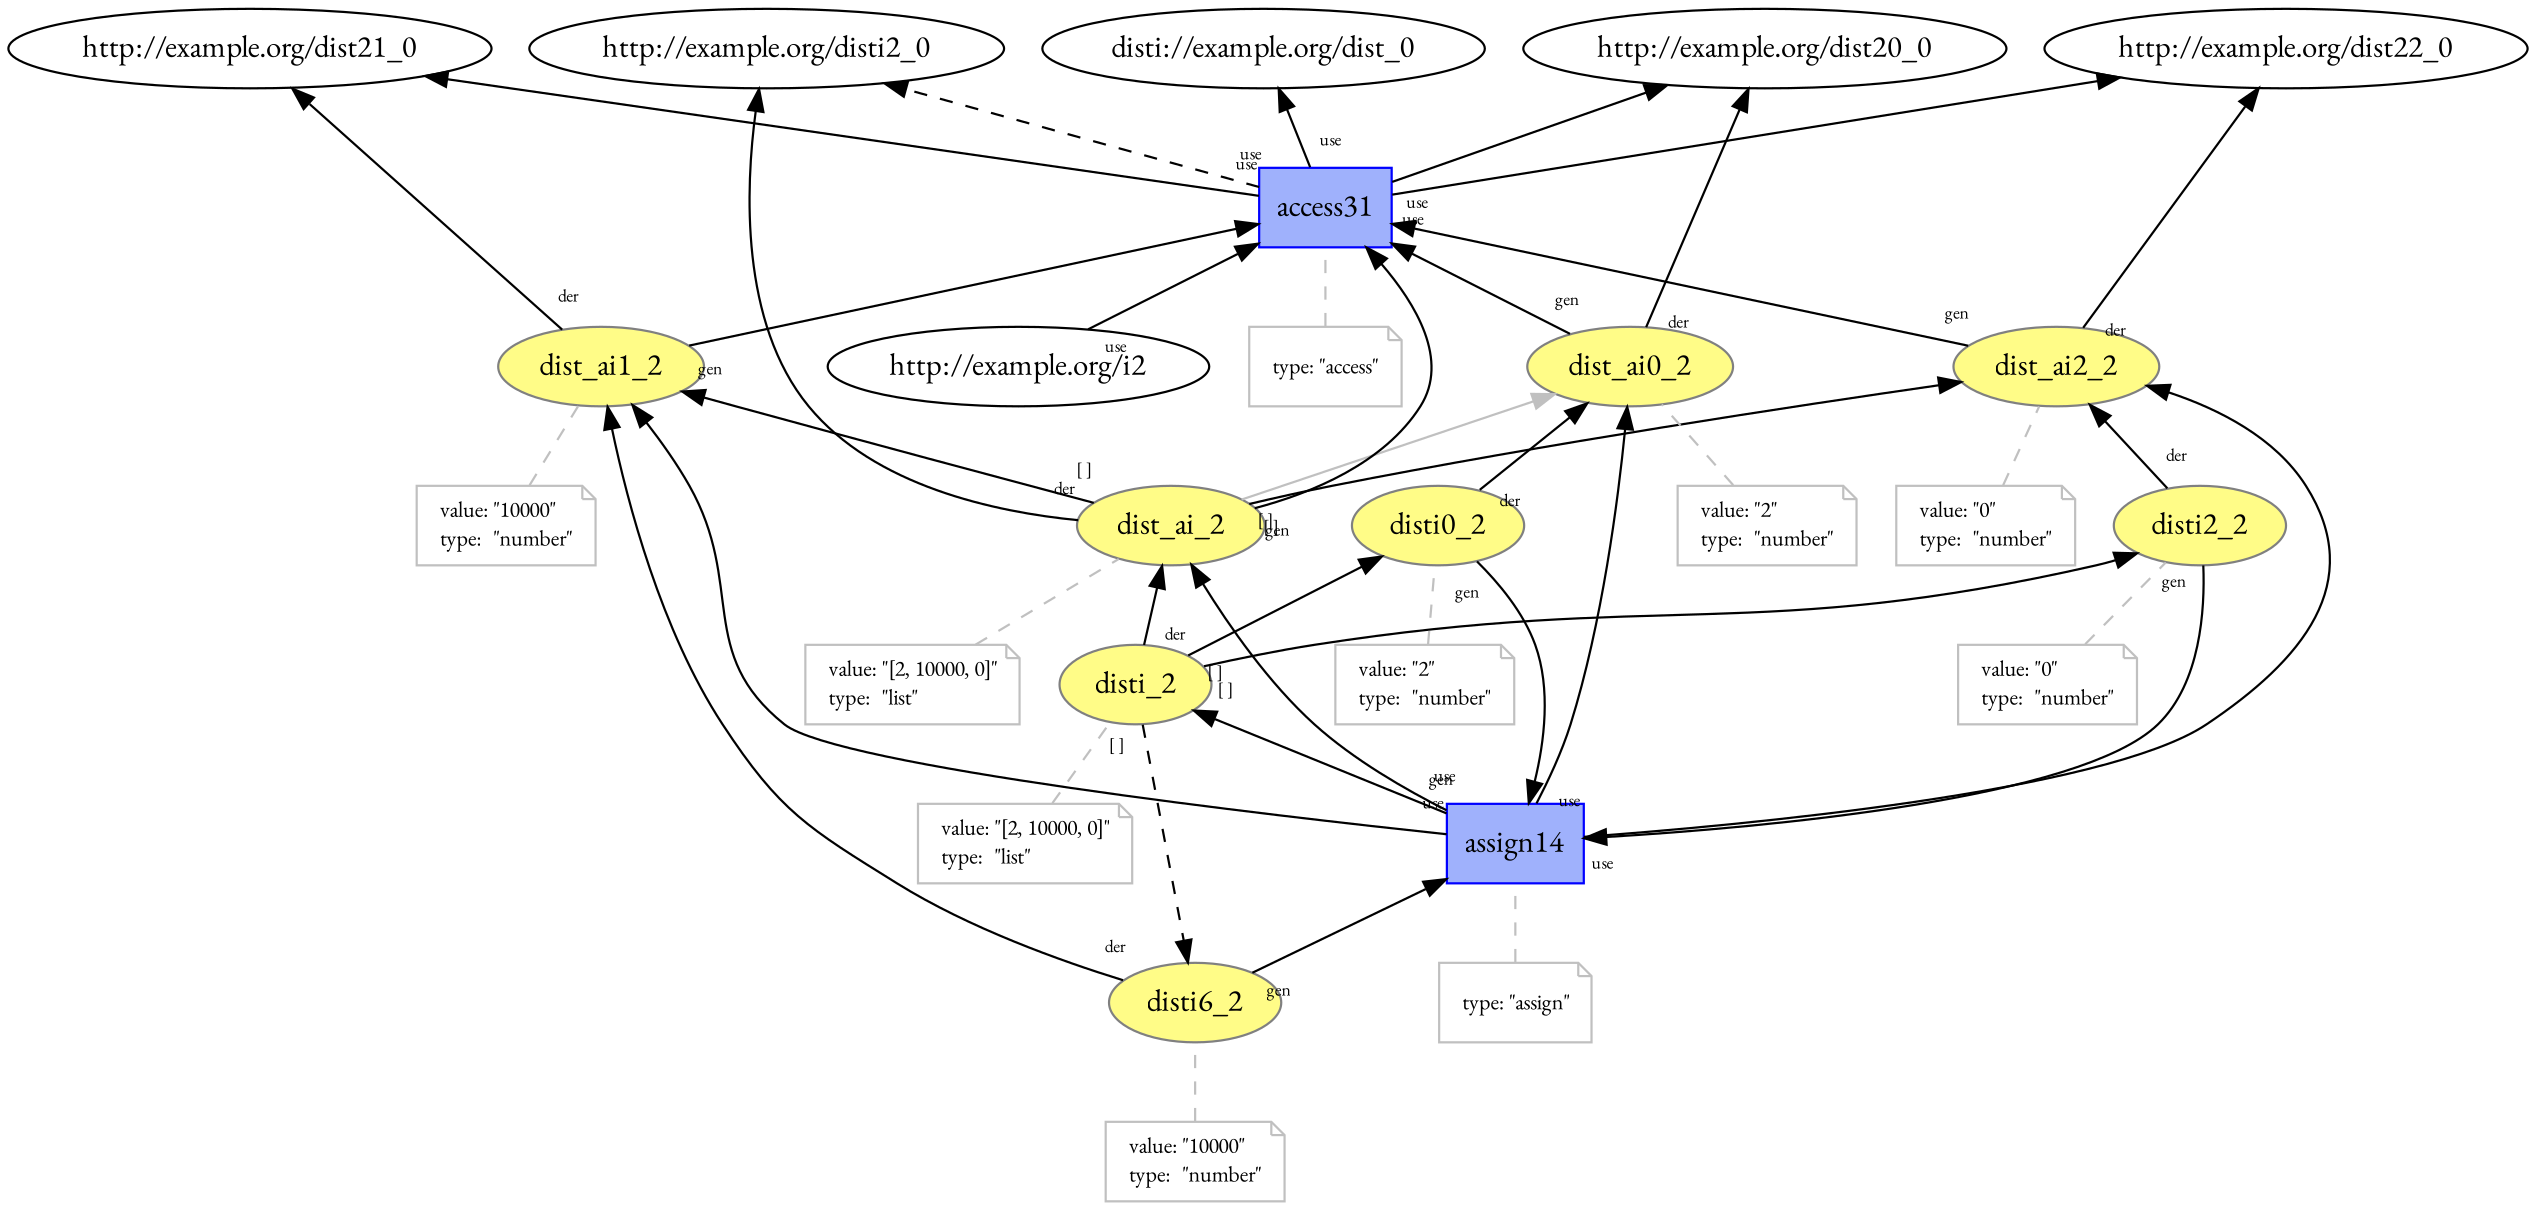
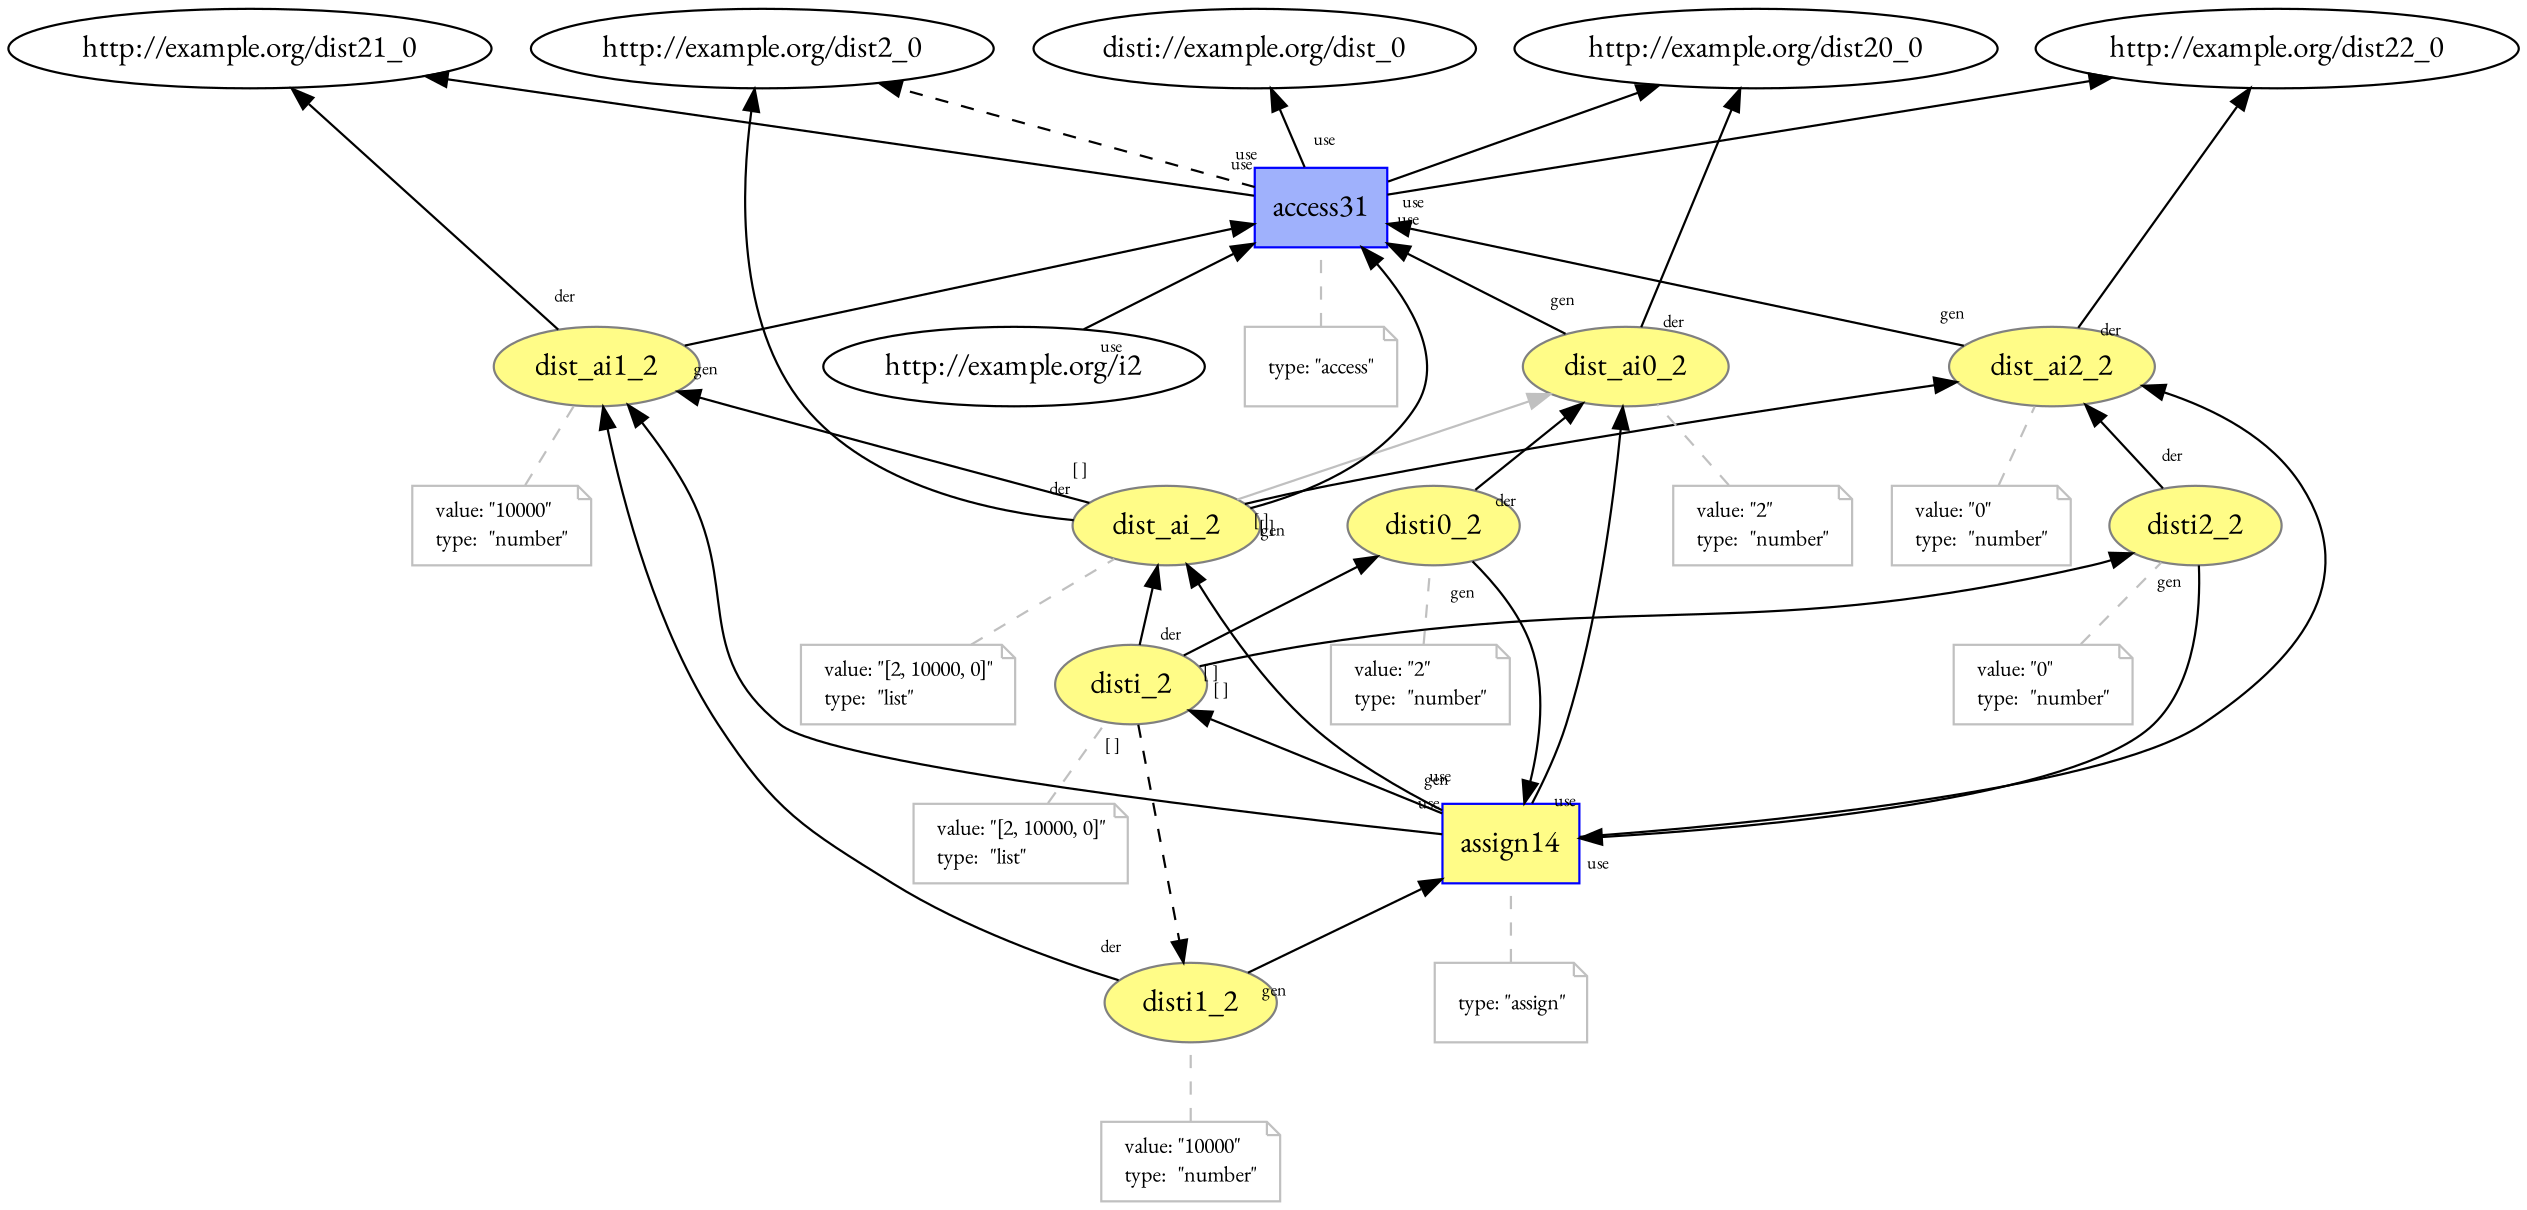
(767, 49) -> (762, 49)
(1515, 844) -> (1511, 844)
(1195, 1003) -> (1191, 1003)
